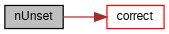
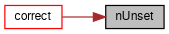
(79, 17) -> (78, 17)
